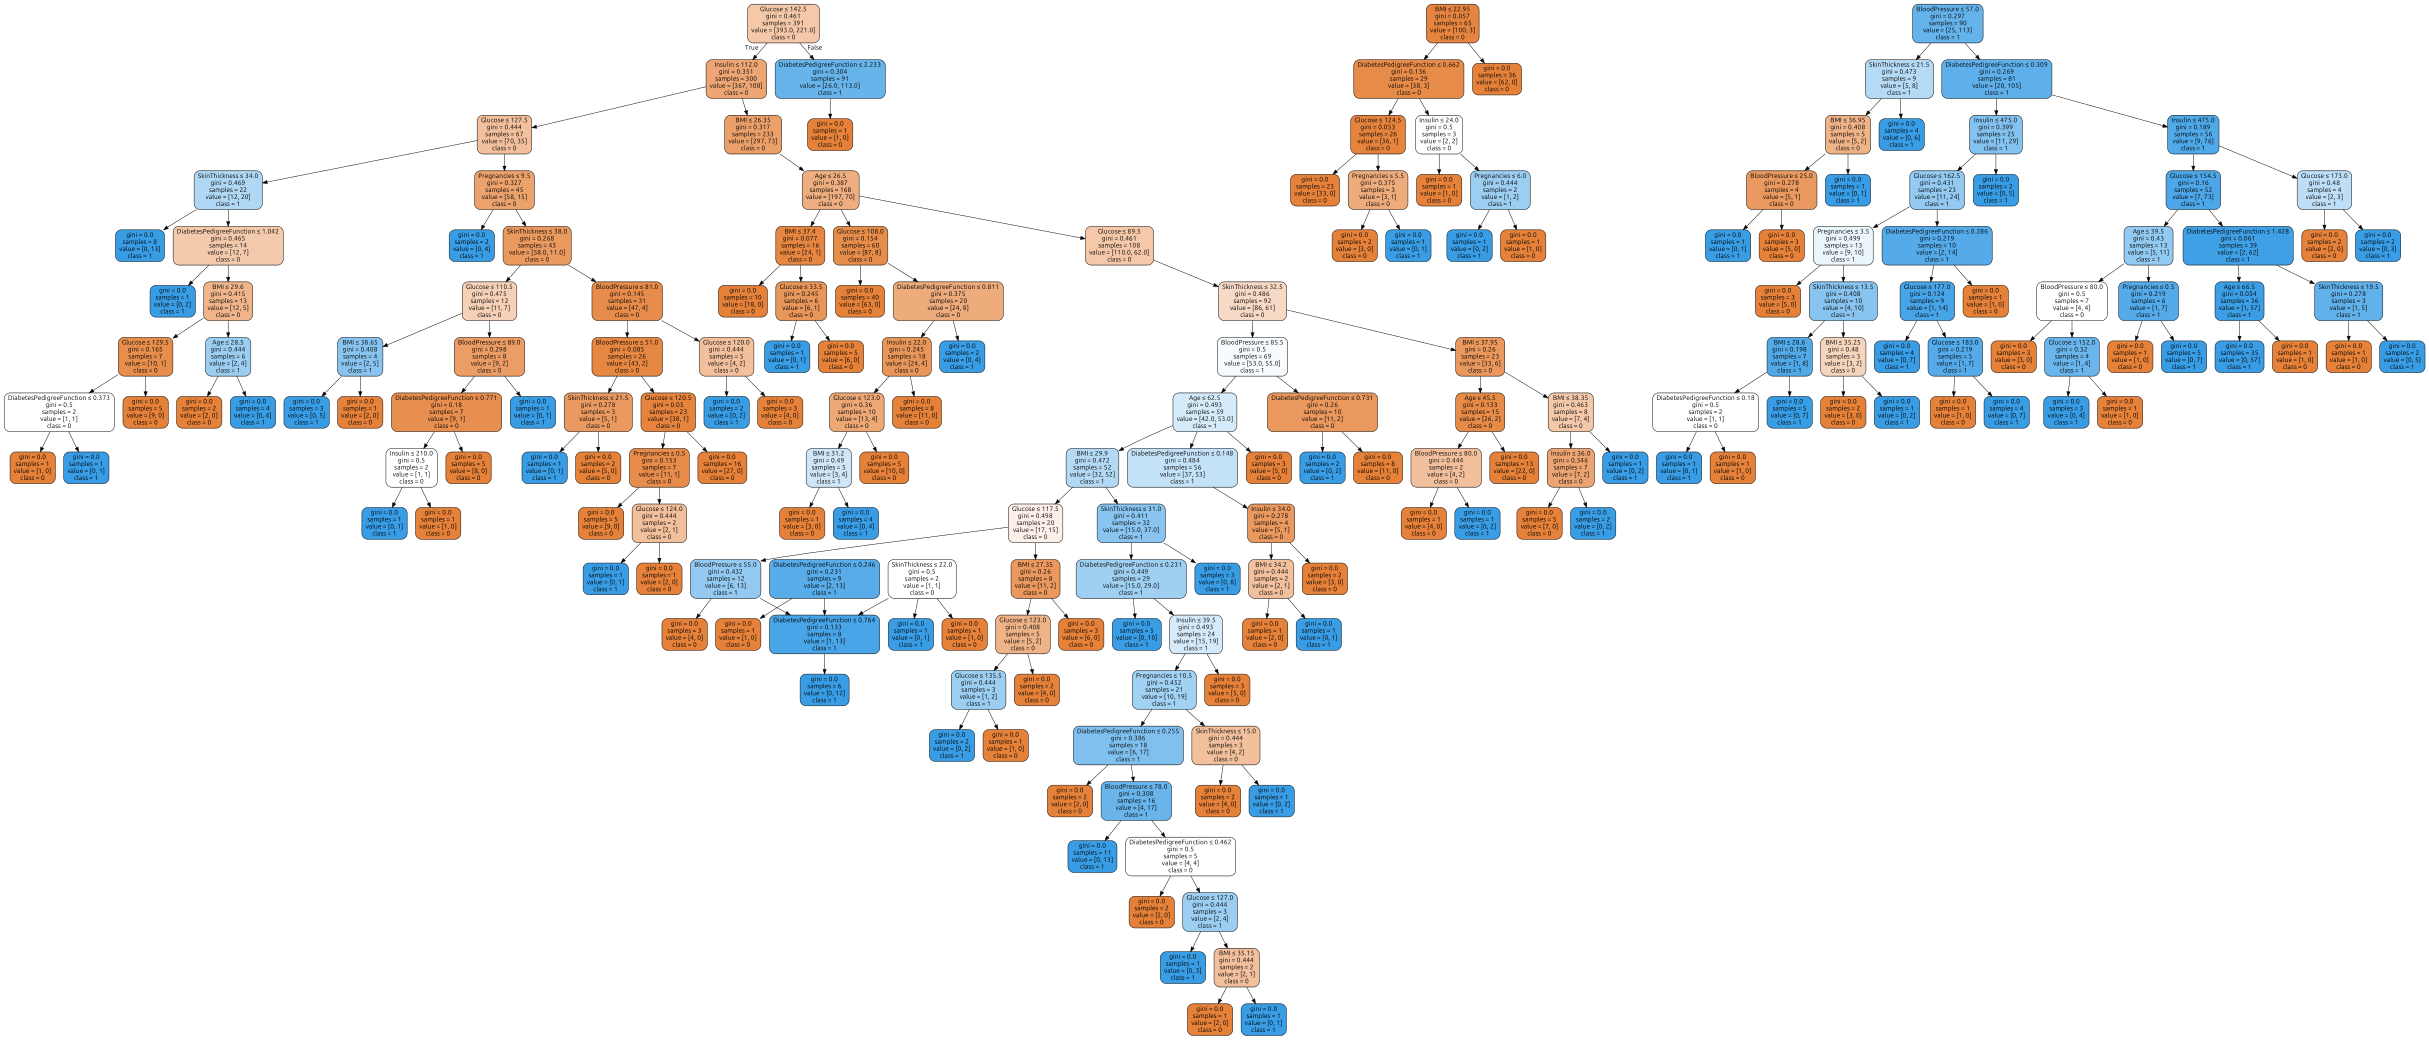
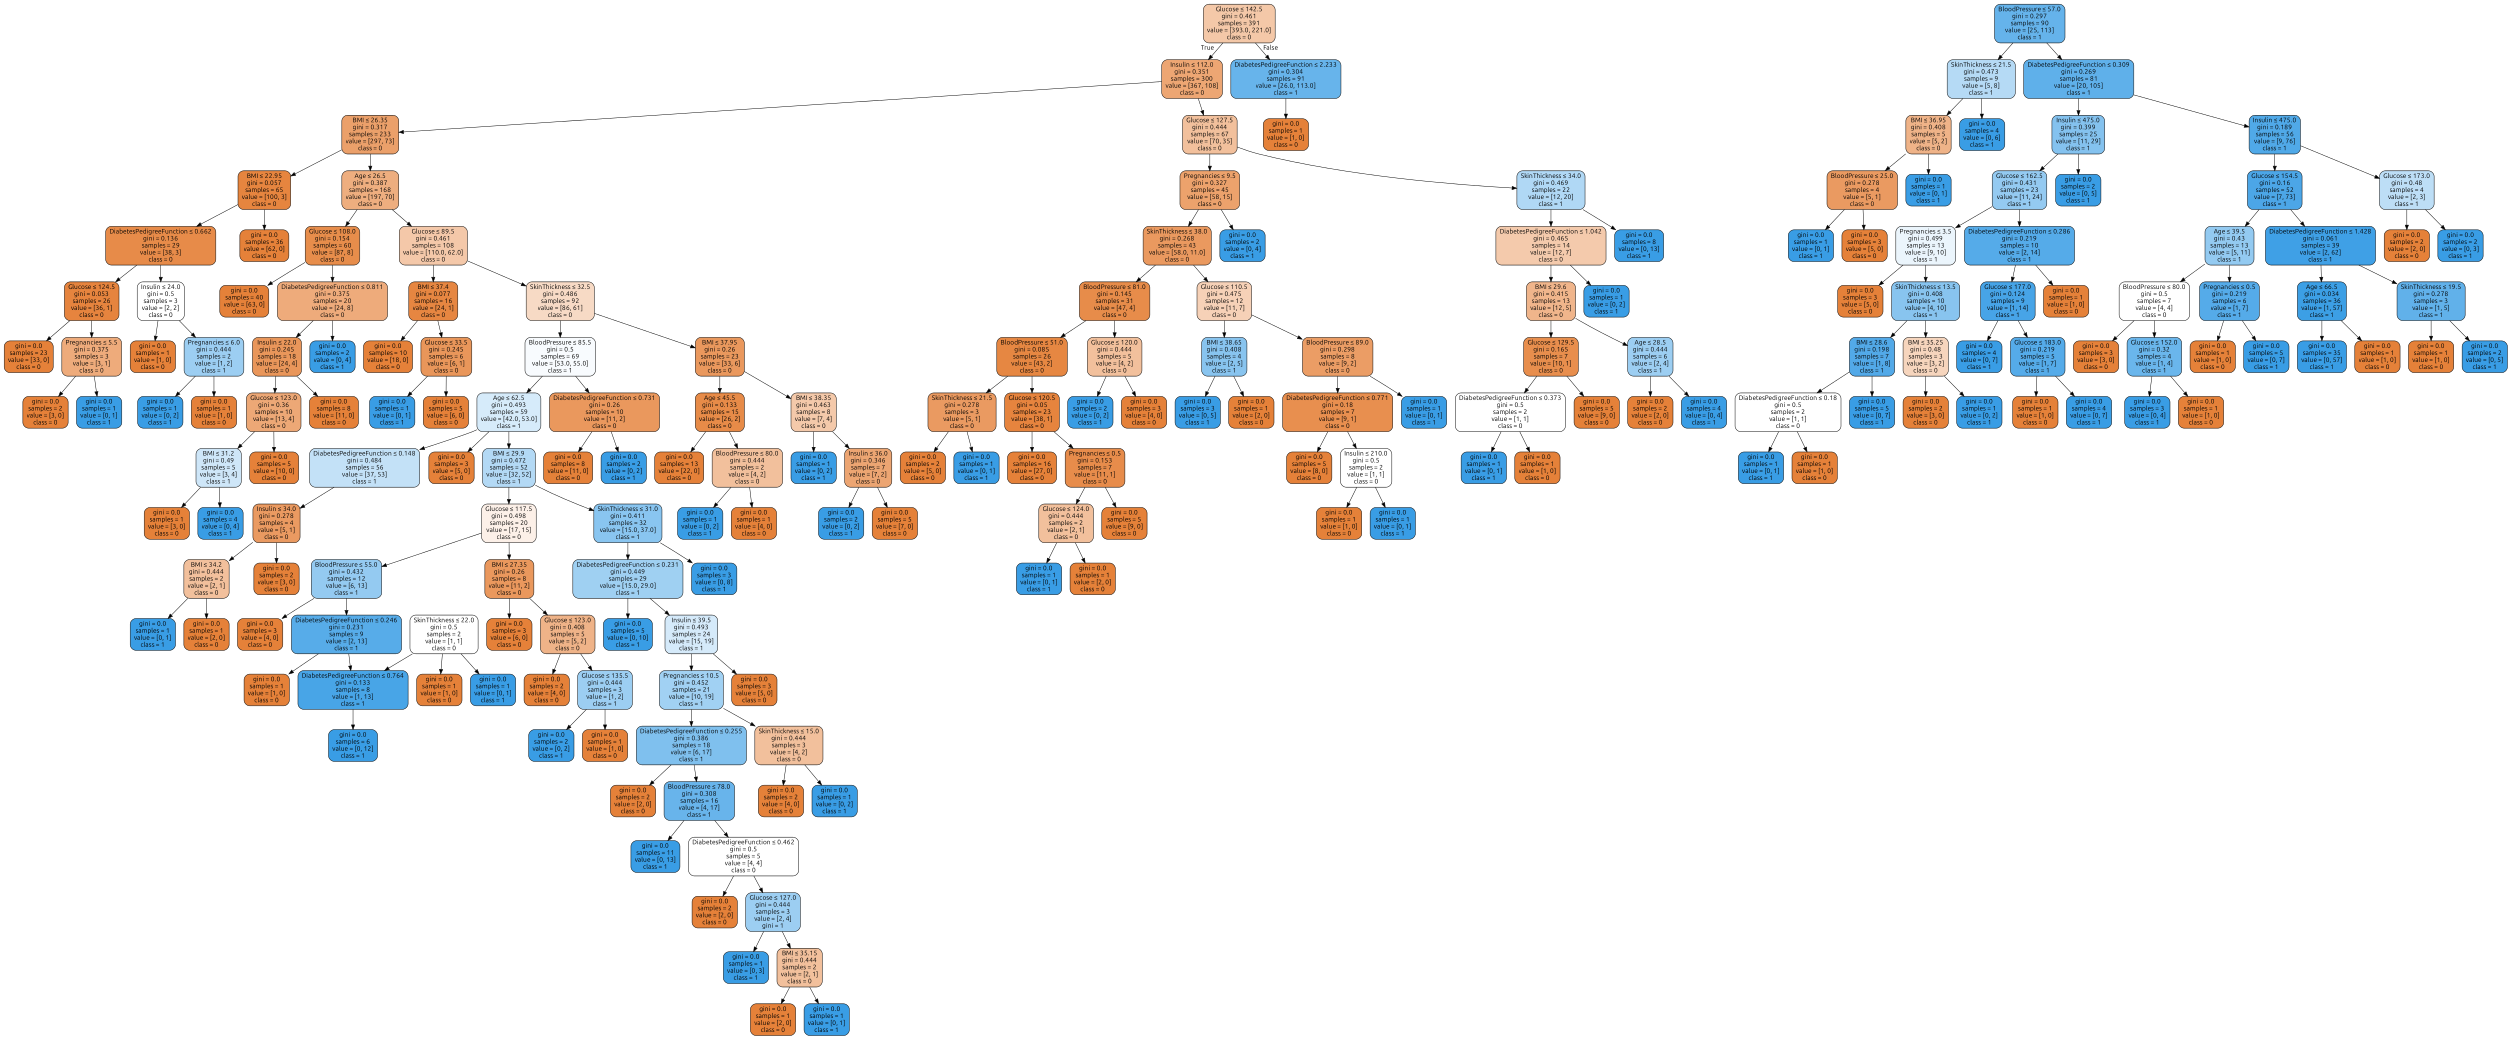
none -> (318, 162)
(817, 216) -> (433, 271)
(773, 606) -> (346, 604)
(1210, 926) -> (773, 926)
